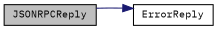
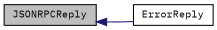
(109, 8) -> (120, 22)
